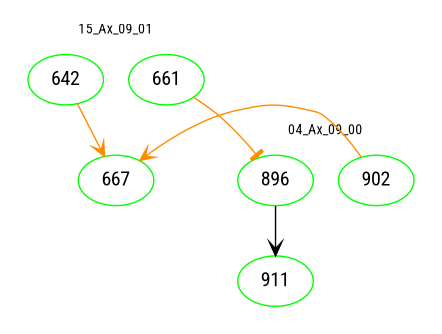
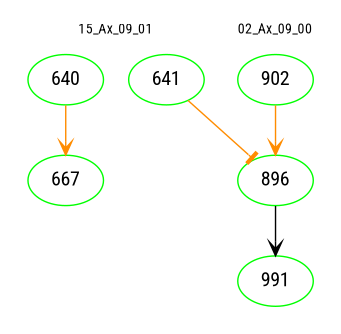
(66, 80) -> (66, 80)
(166, 80) -> (166, 80)
(261, 106) -> (276, 123)
(326, 131) -> (276, 30)
(276, 281) -> (276, 281)
